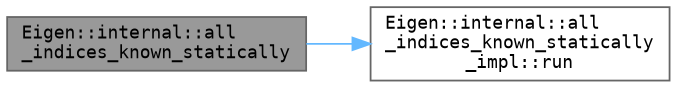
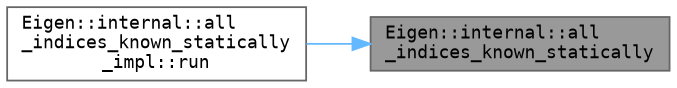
(329, 44) -> (329, 44)
